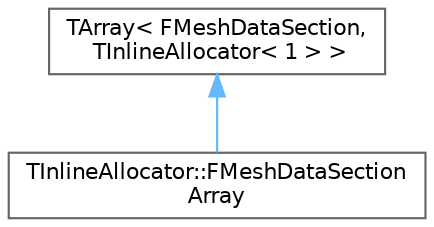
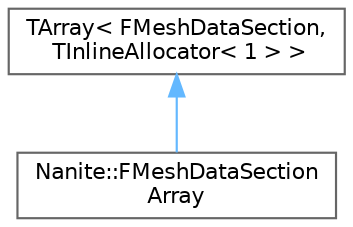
(217, 185) -> (177, 185)
